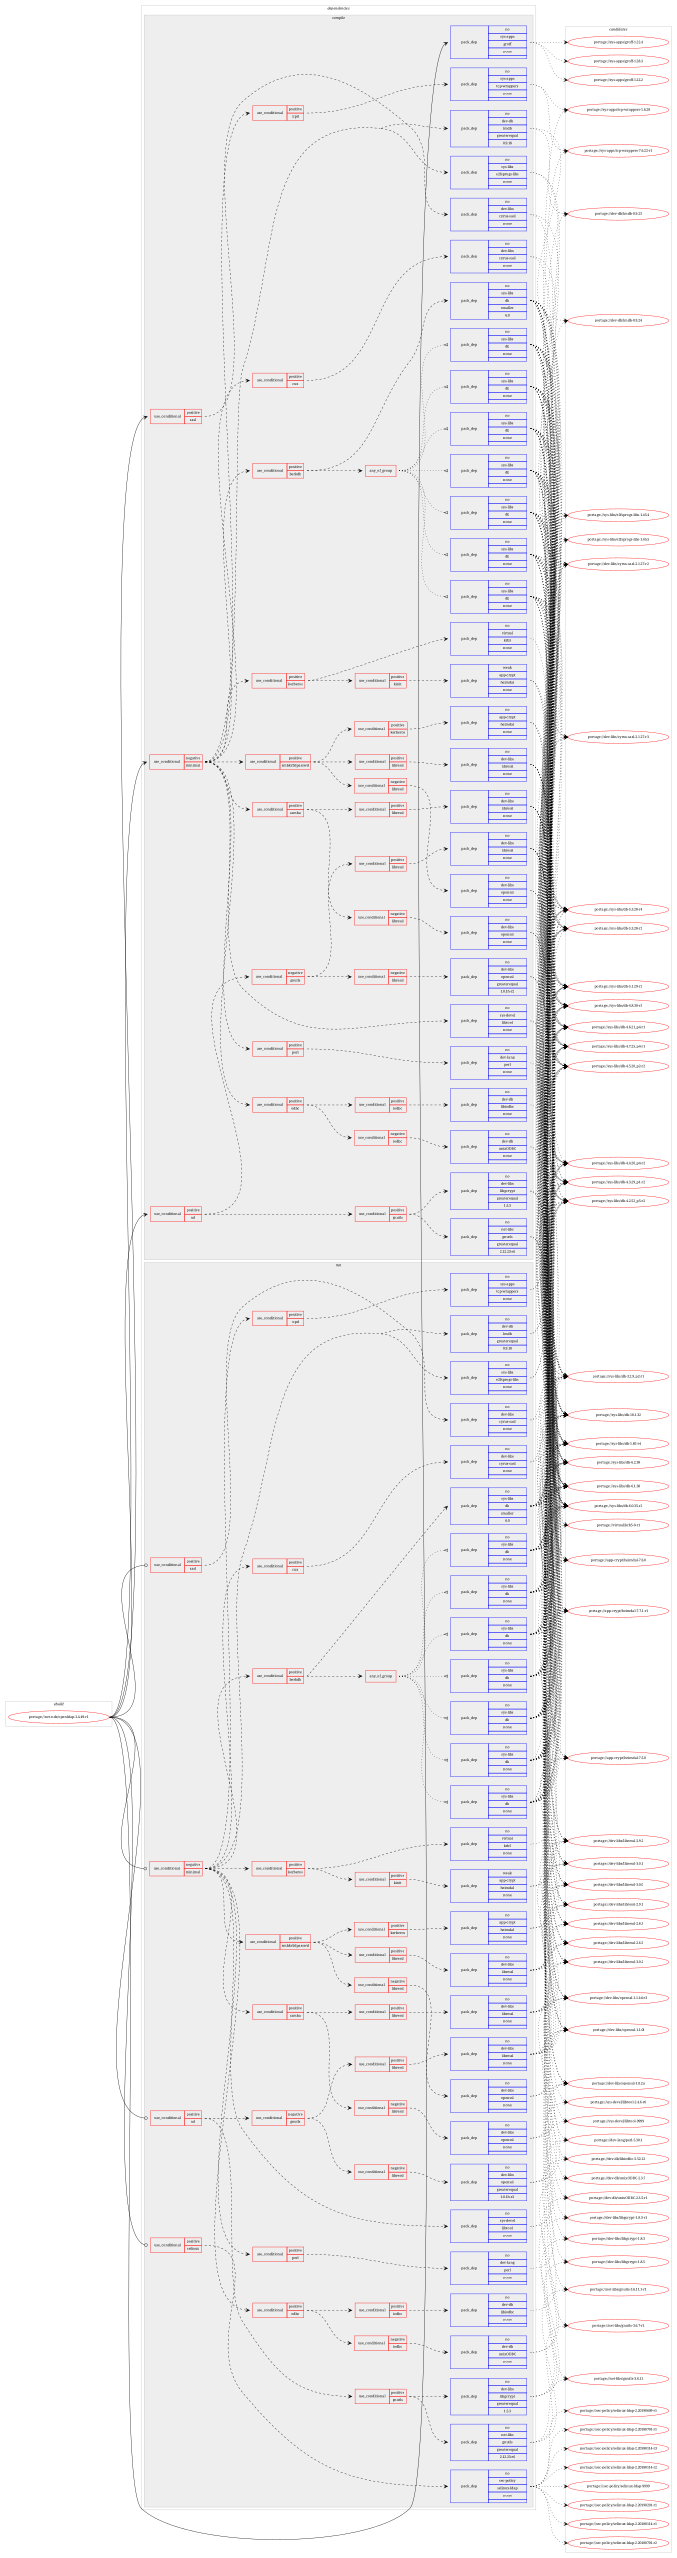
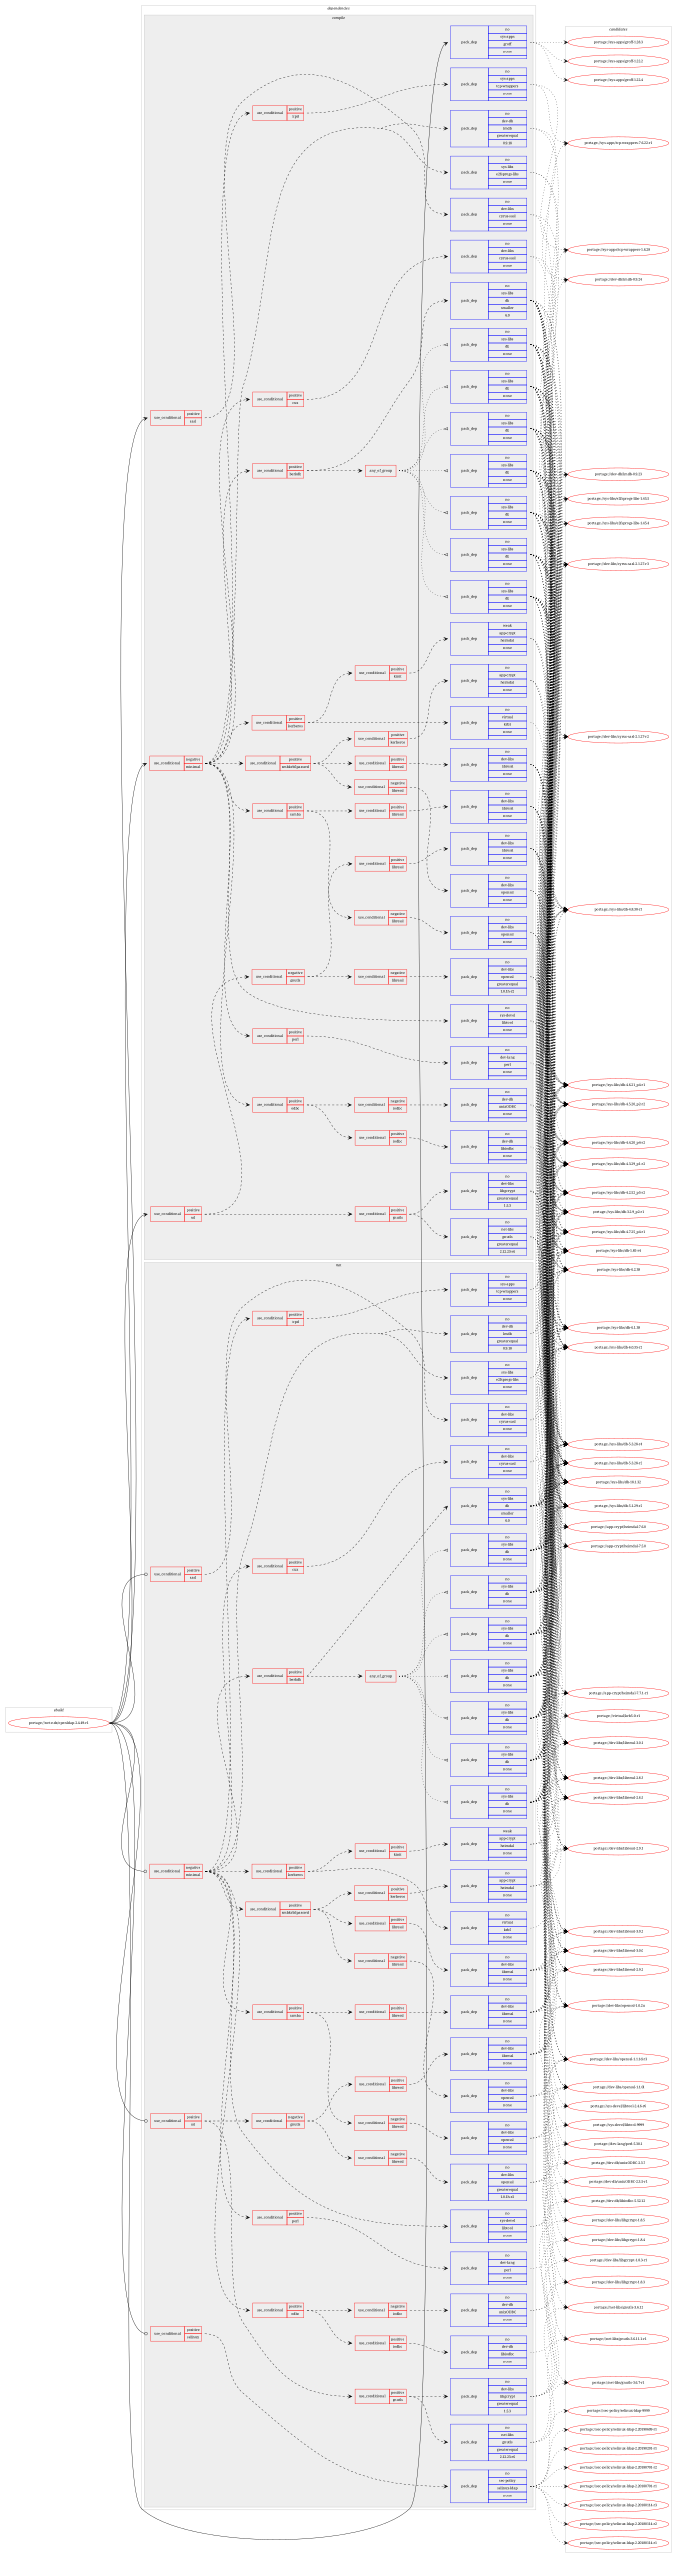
none -> (618, 2240)
